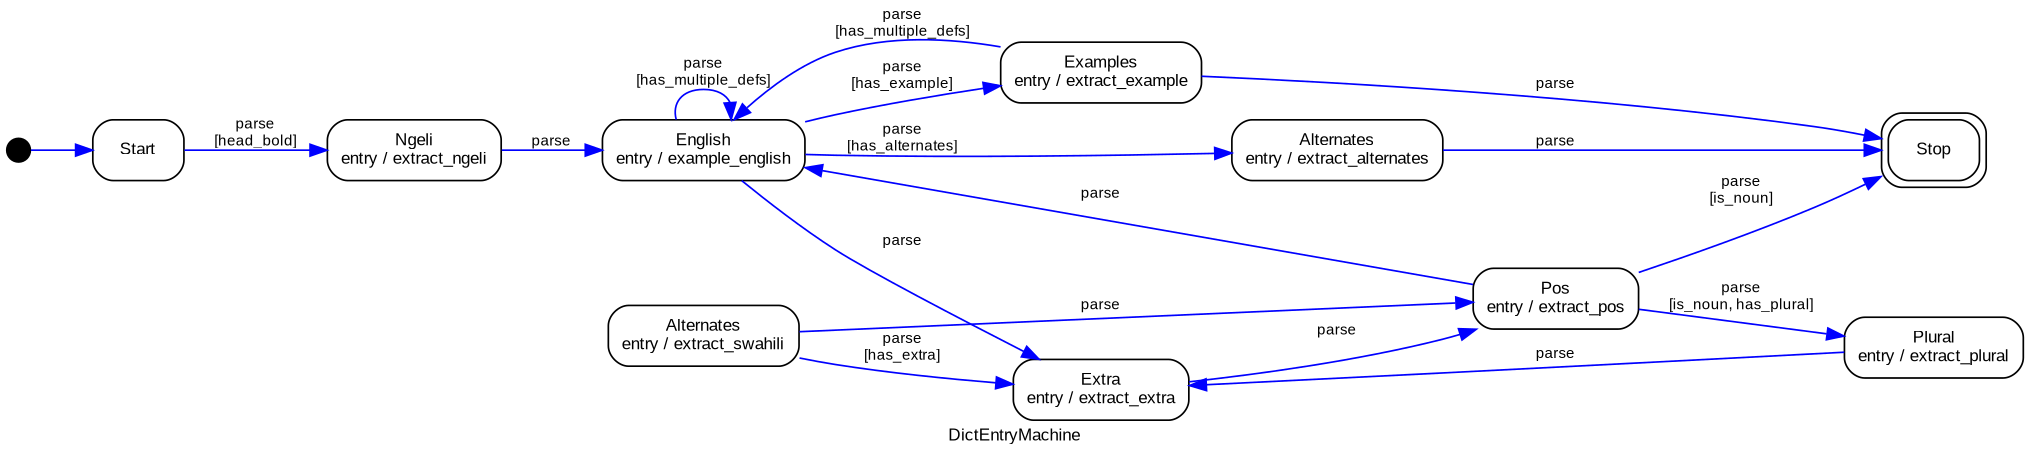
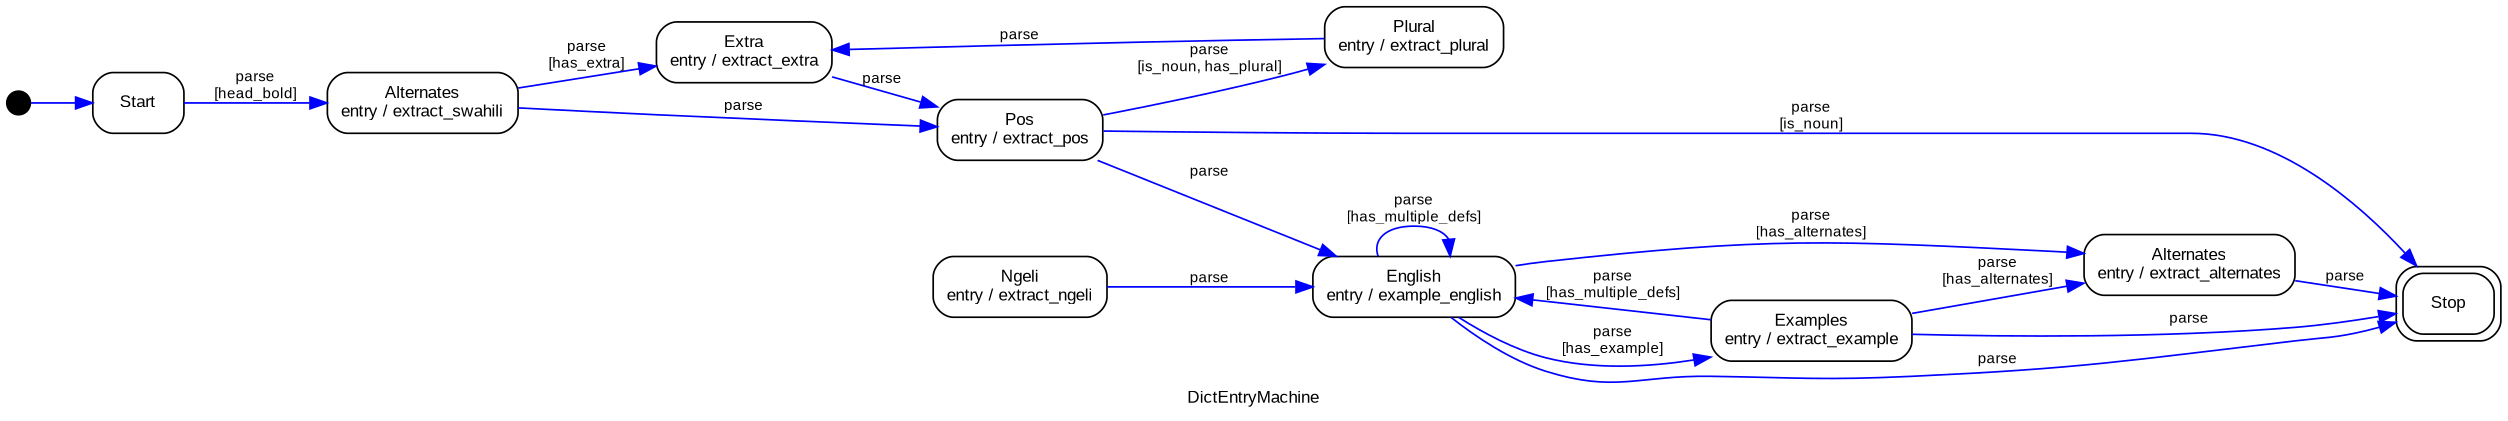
(247, 150) -> (247, 103)
(878, 274) -> (1909, 376)
none -> (1990, 300)
